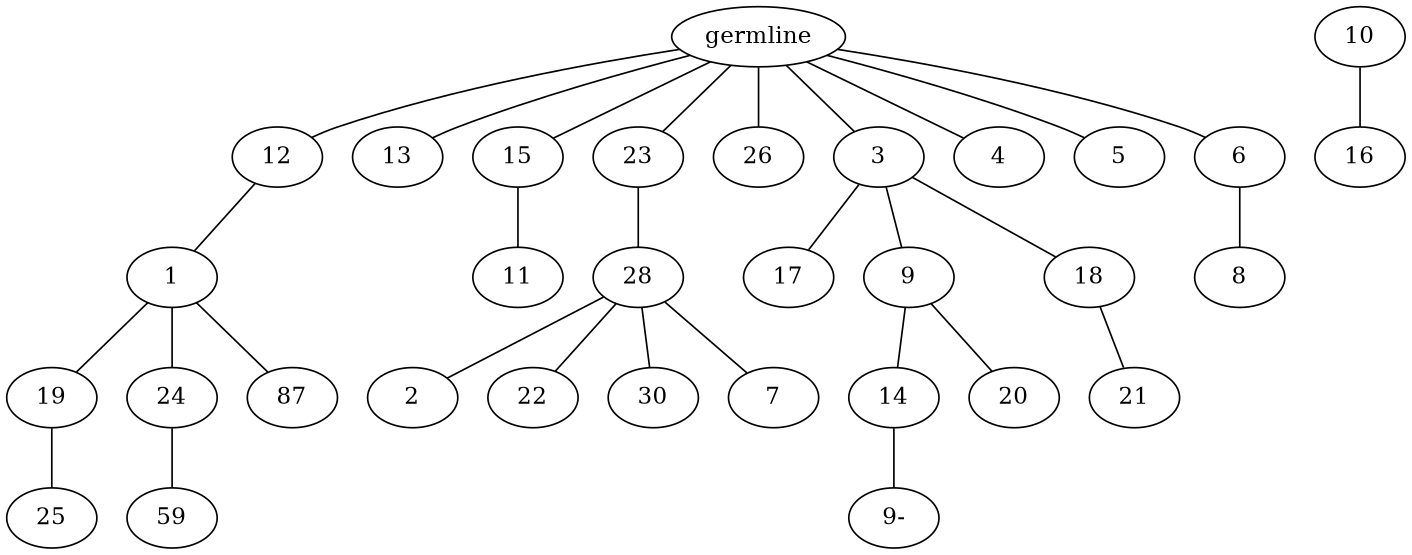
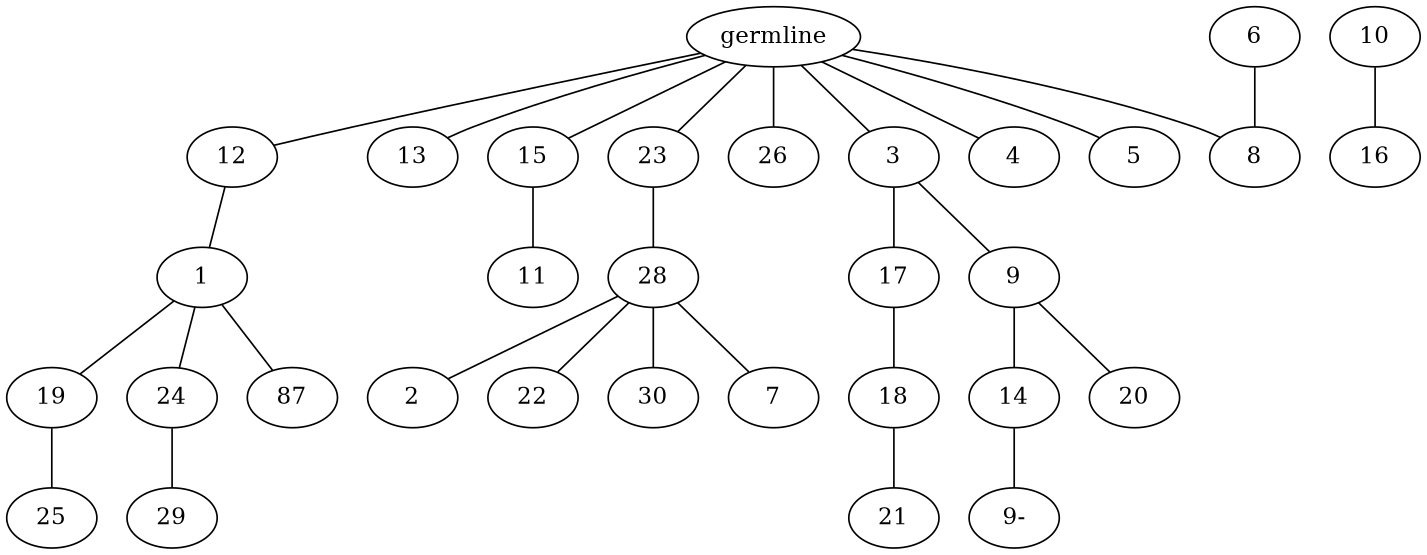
(1024, 84) -> (1039, 84)
(984, 217) -> (894, 338)
(172, 518) -> (172, 518)
